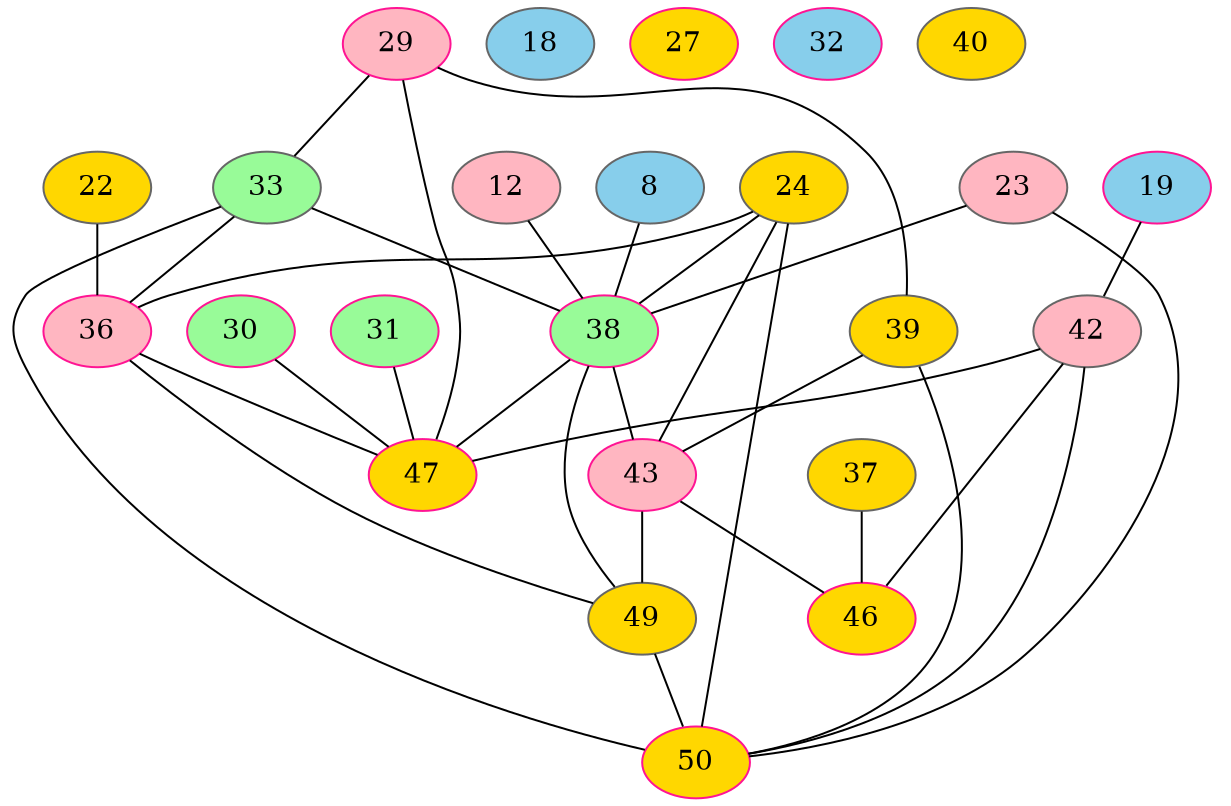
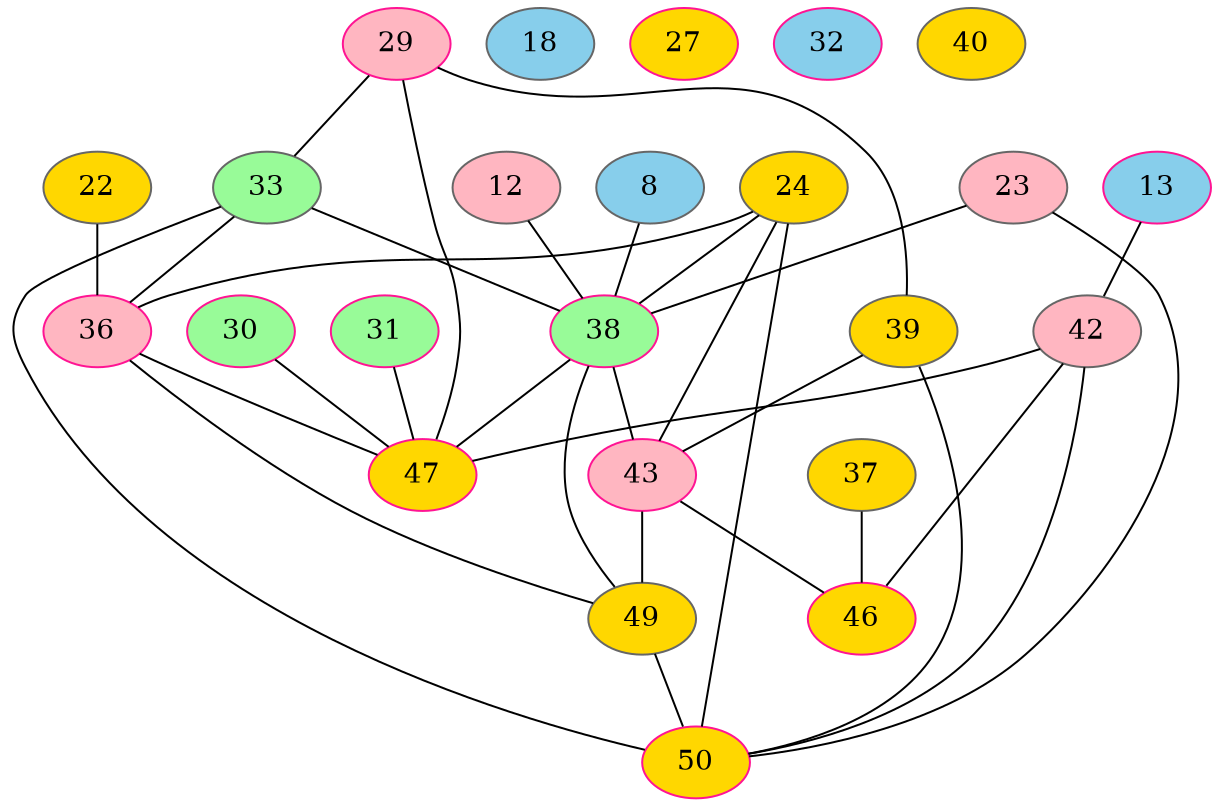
(1157, 188) -> (1157, 188)
